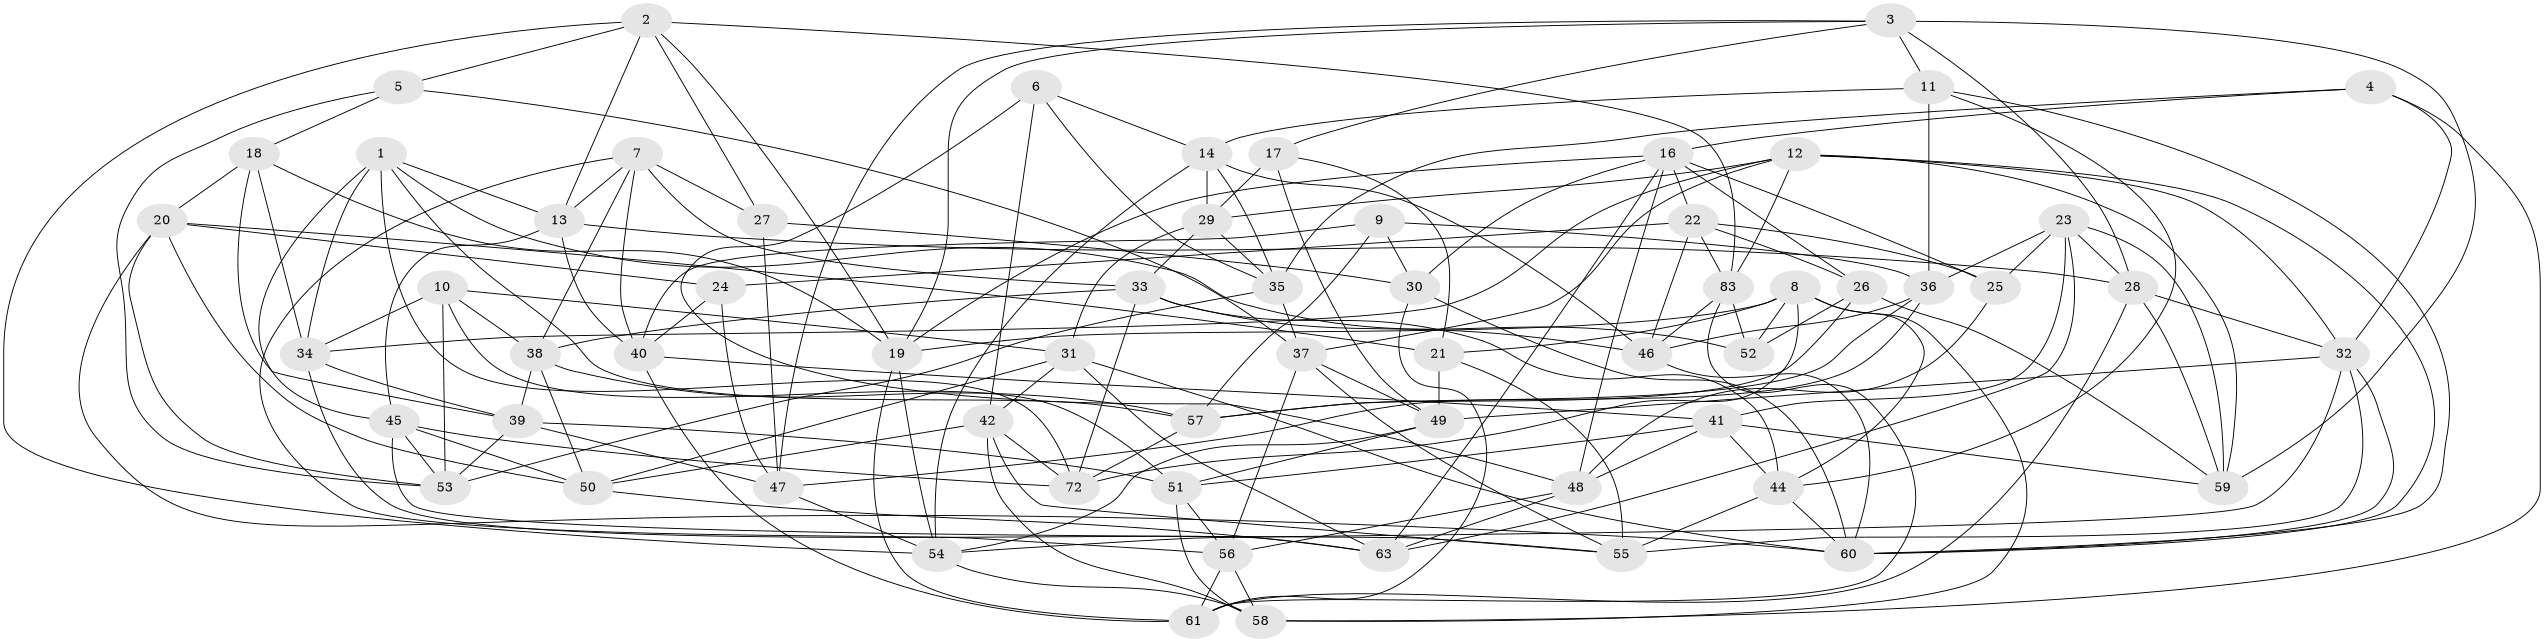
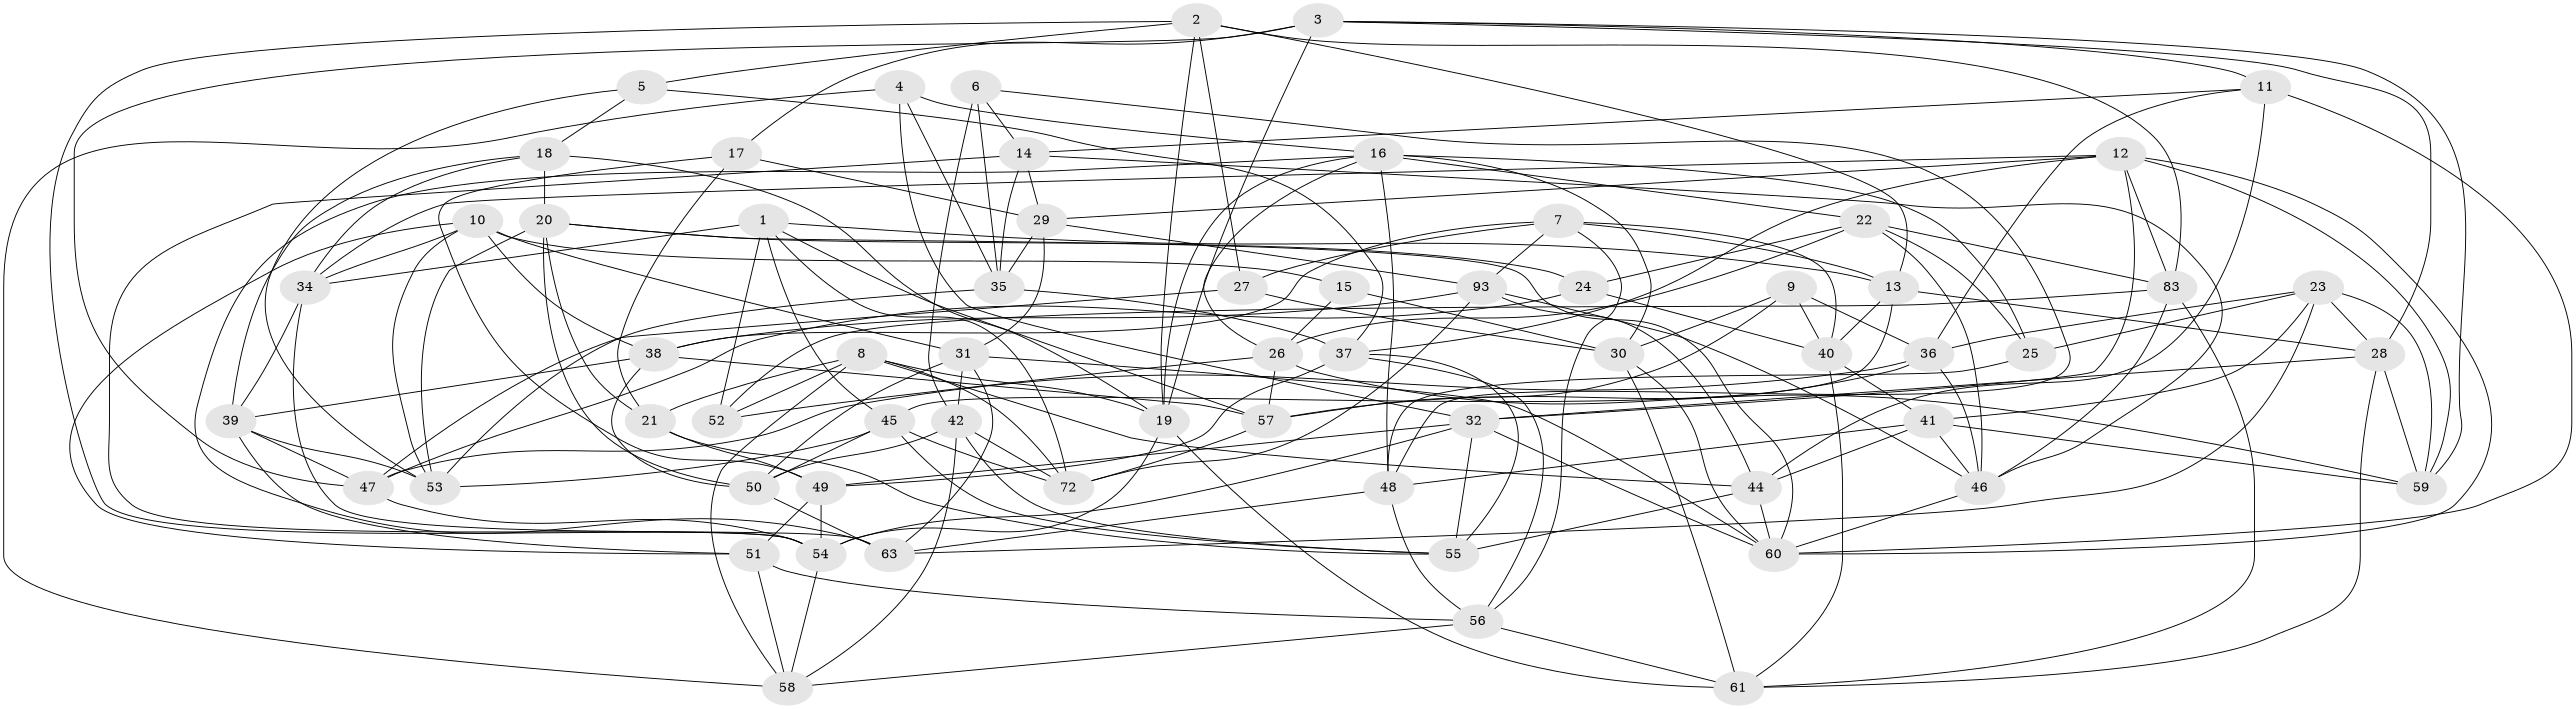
(1140, 288) -> (1482, 288)
none -> (1344, 288)
(1423, 460) -> (1954, 455)
